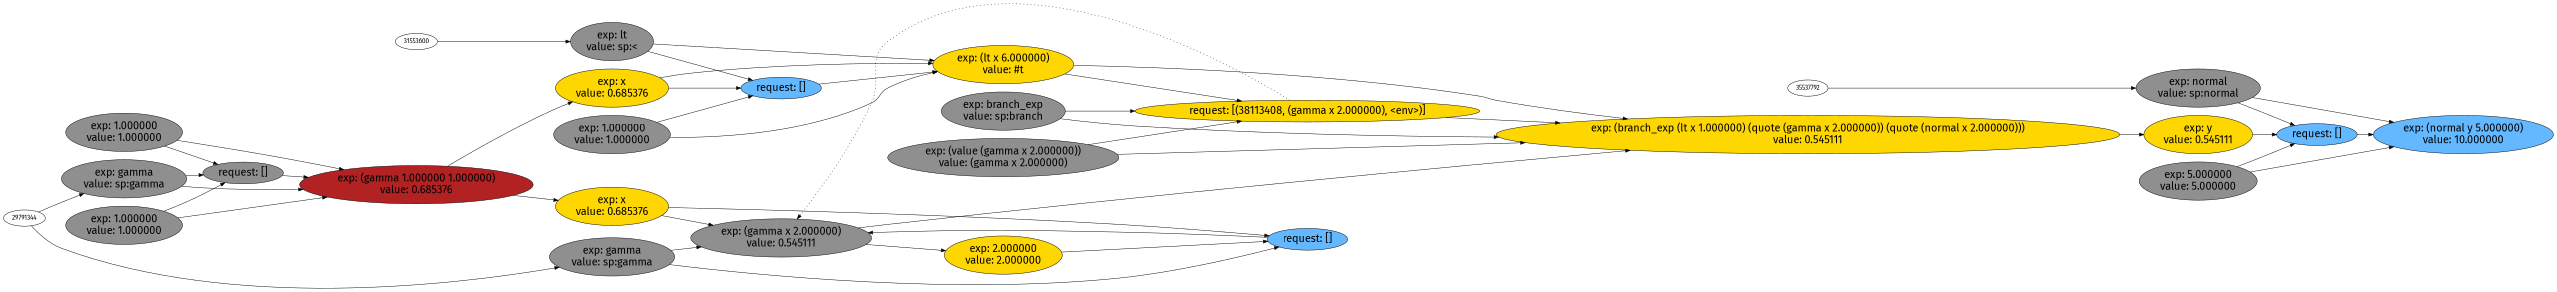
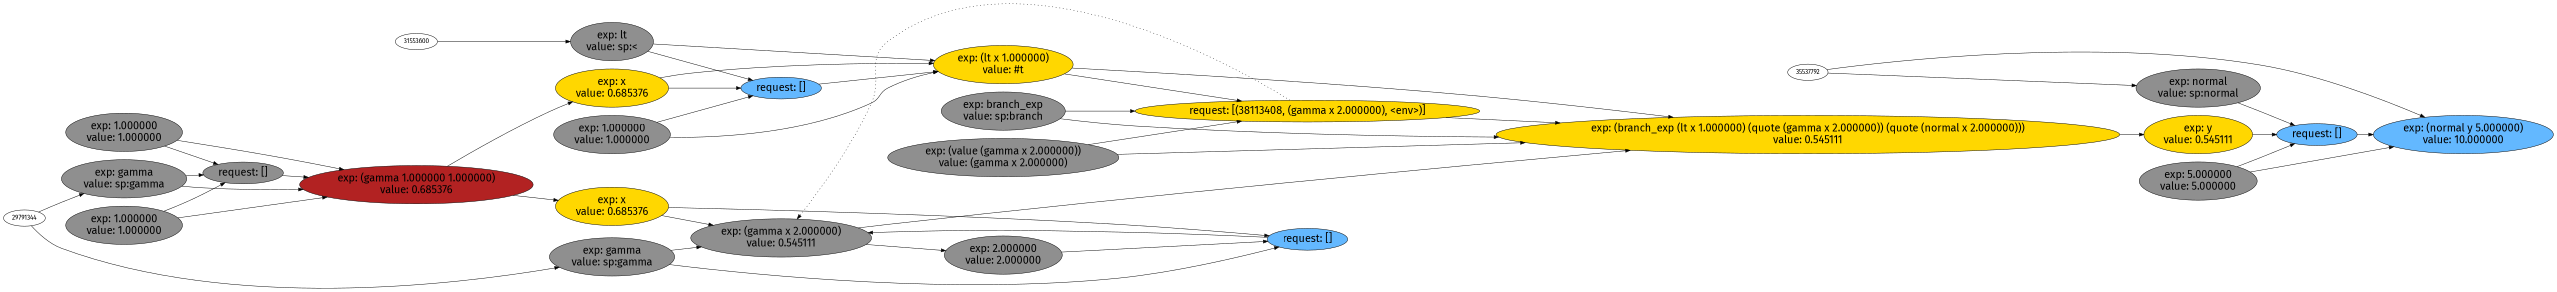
(1003, 65) -> (1003, 65)
(2321, 110) -> (2128, 53)
(1003, 255) -> (1003, 255)
